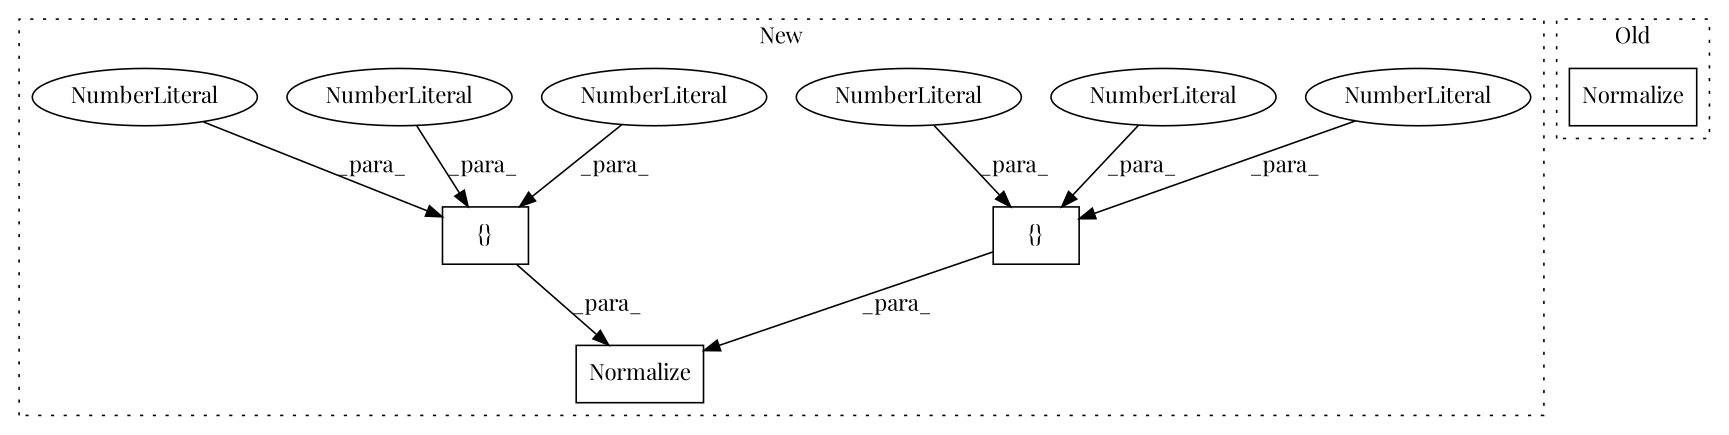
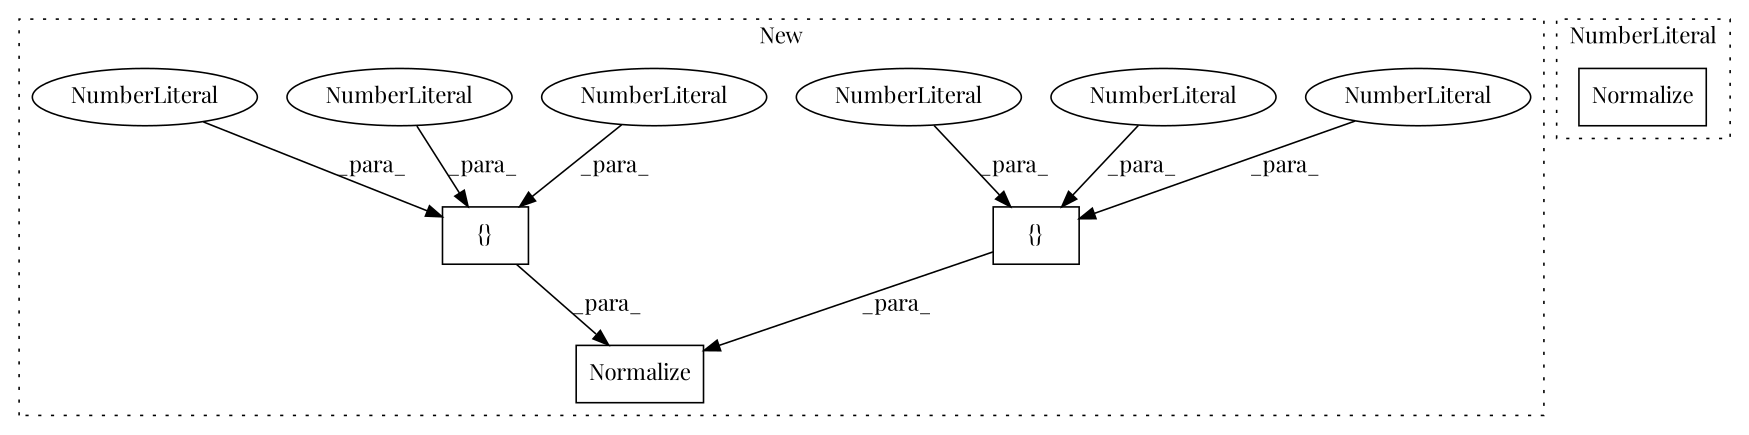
(1633, 37) -> (1643, 37)
